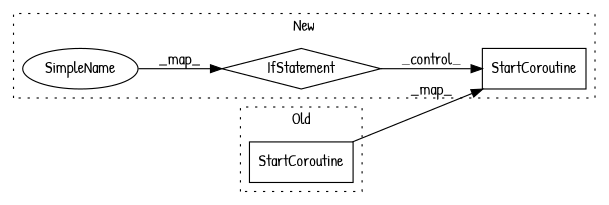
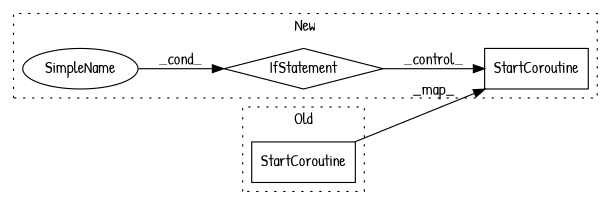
(180, 60) -> (181, 60)
